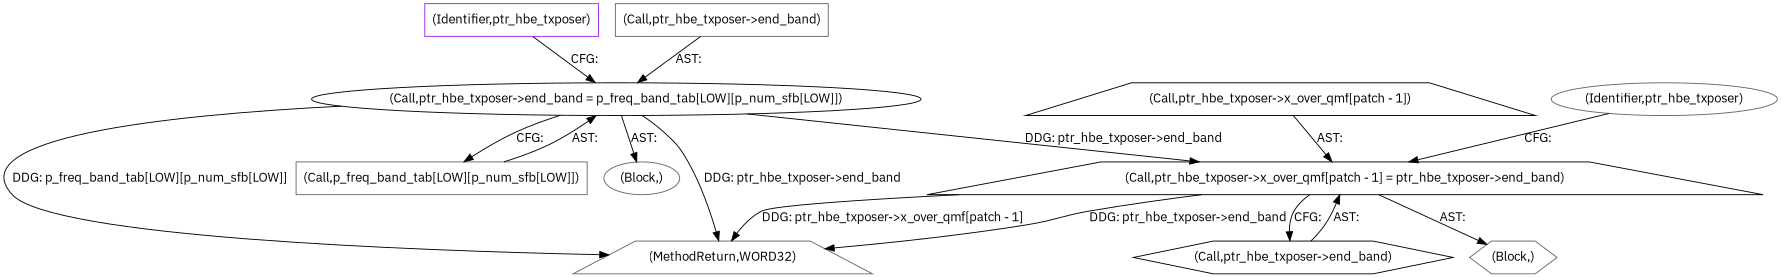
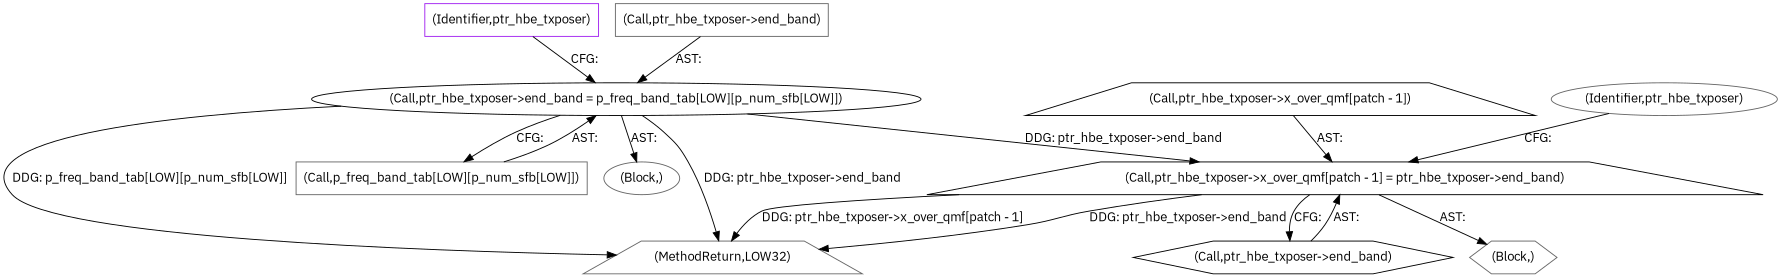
(723, 257) -> (723, 257)
